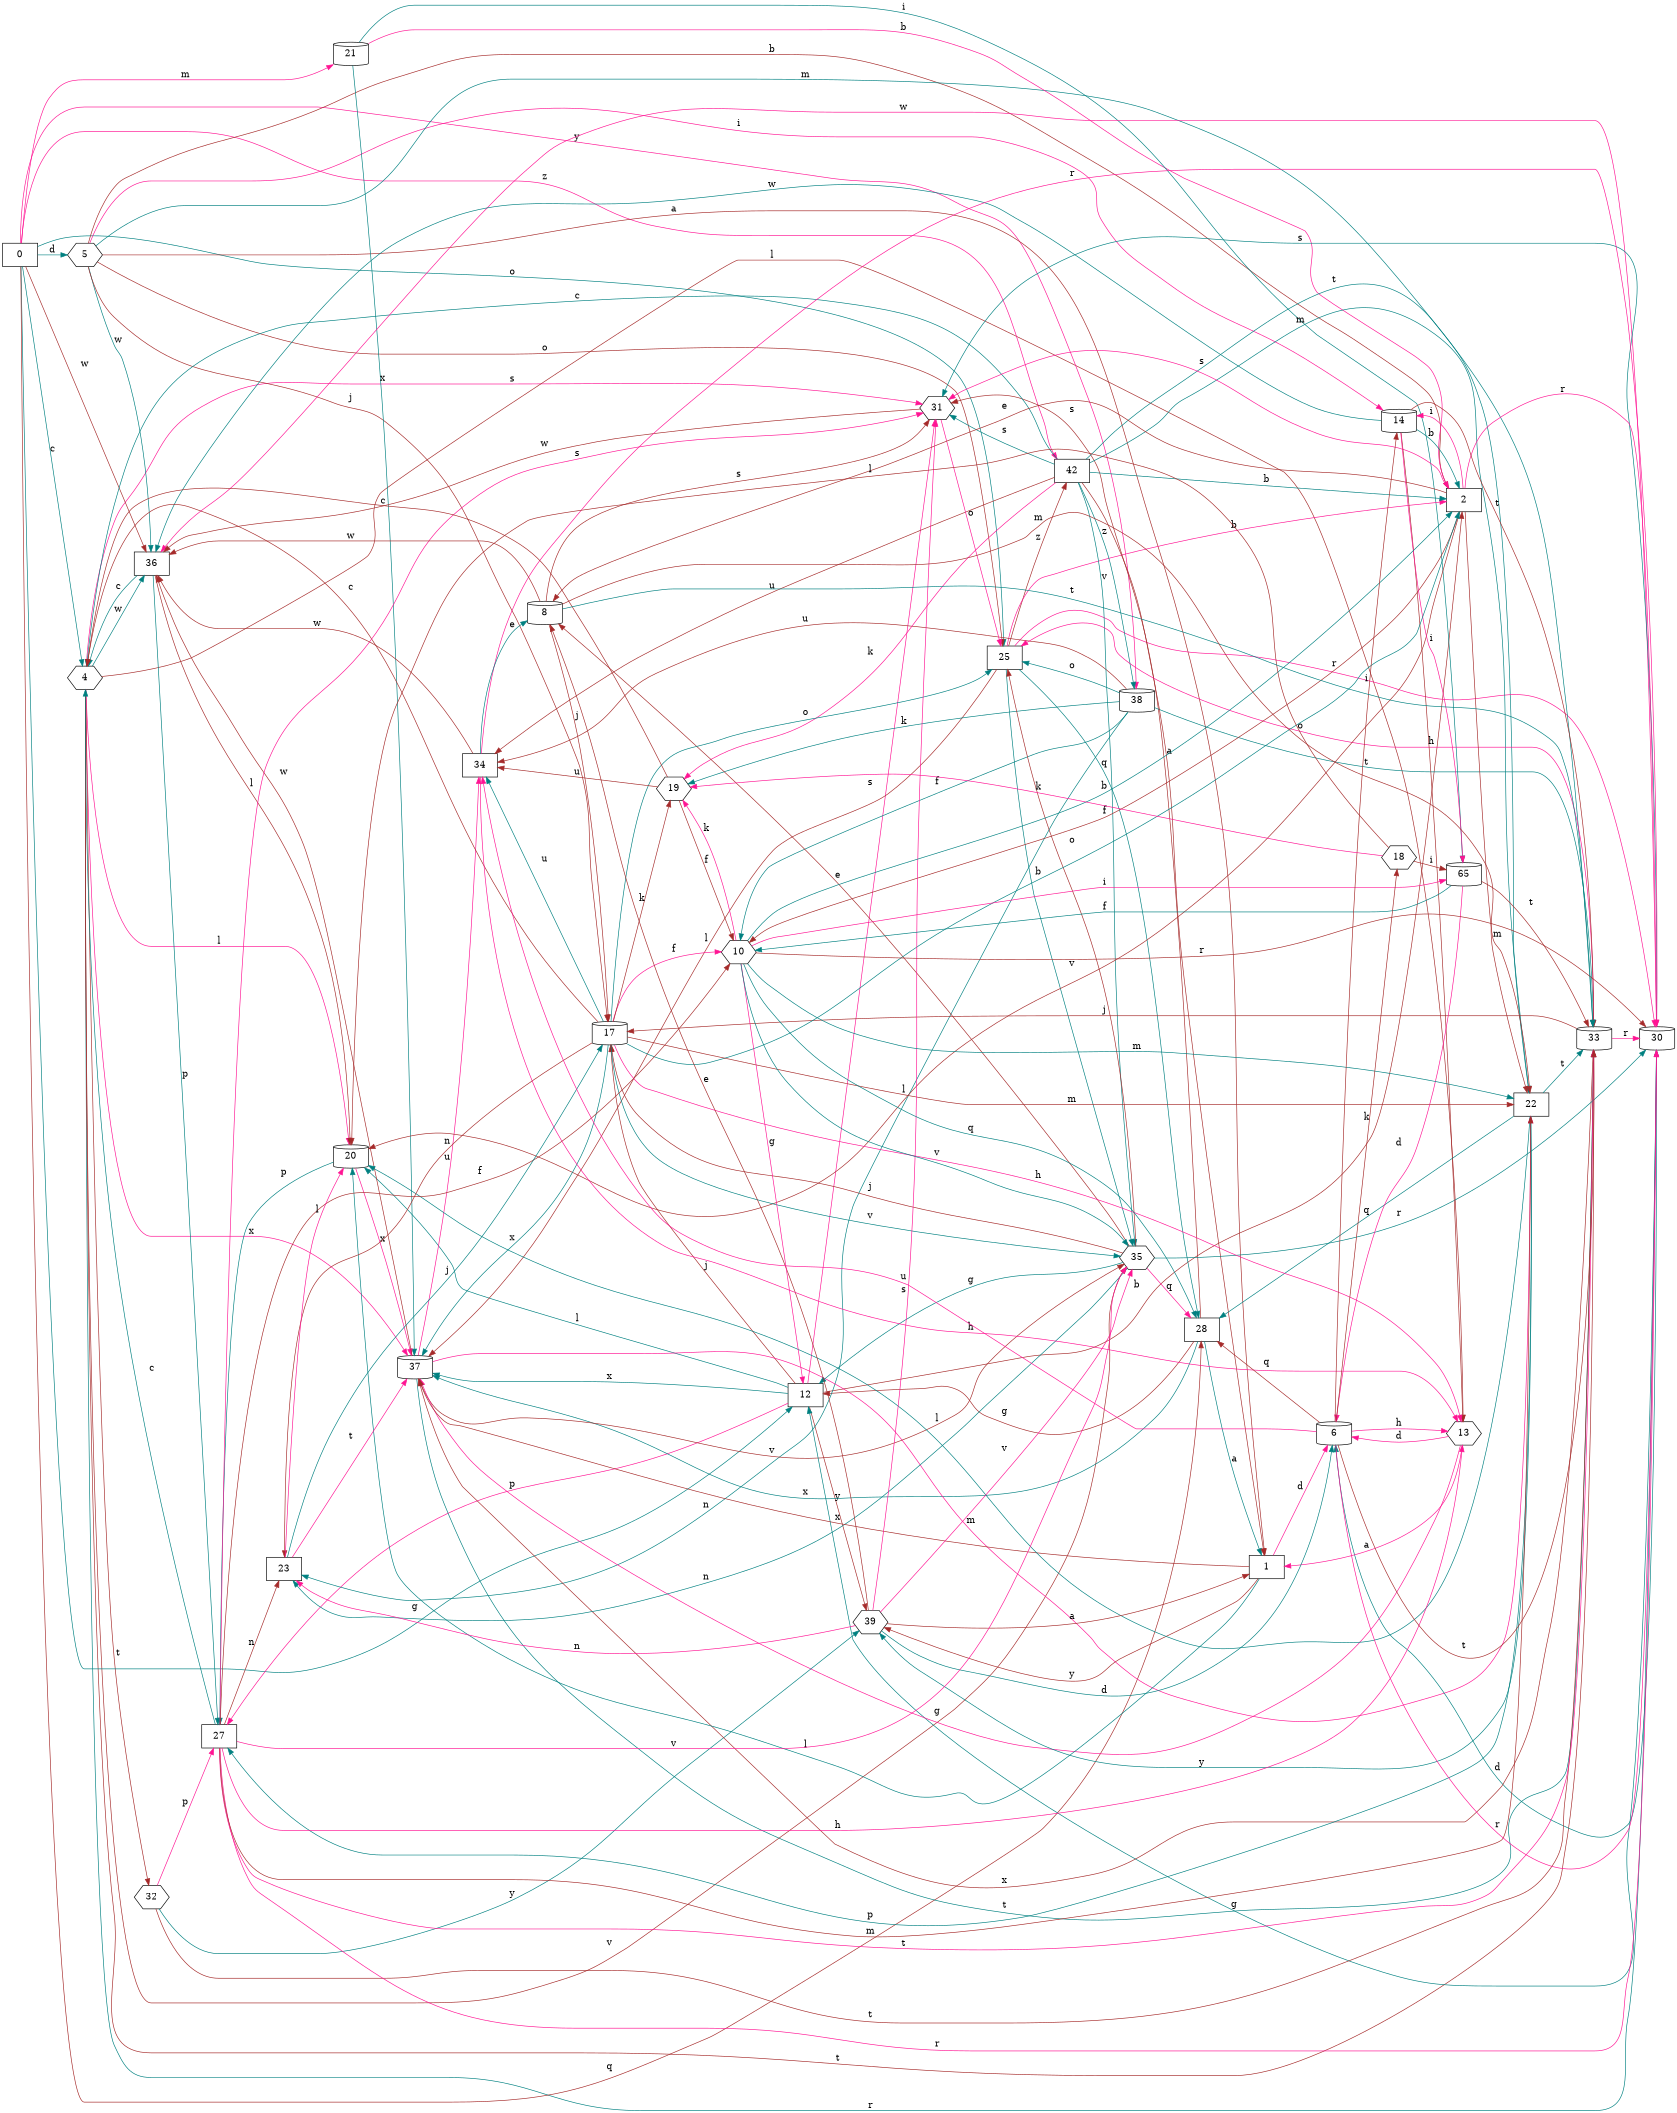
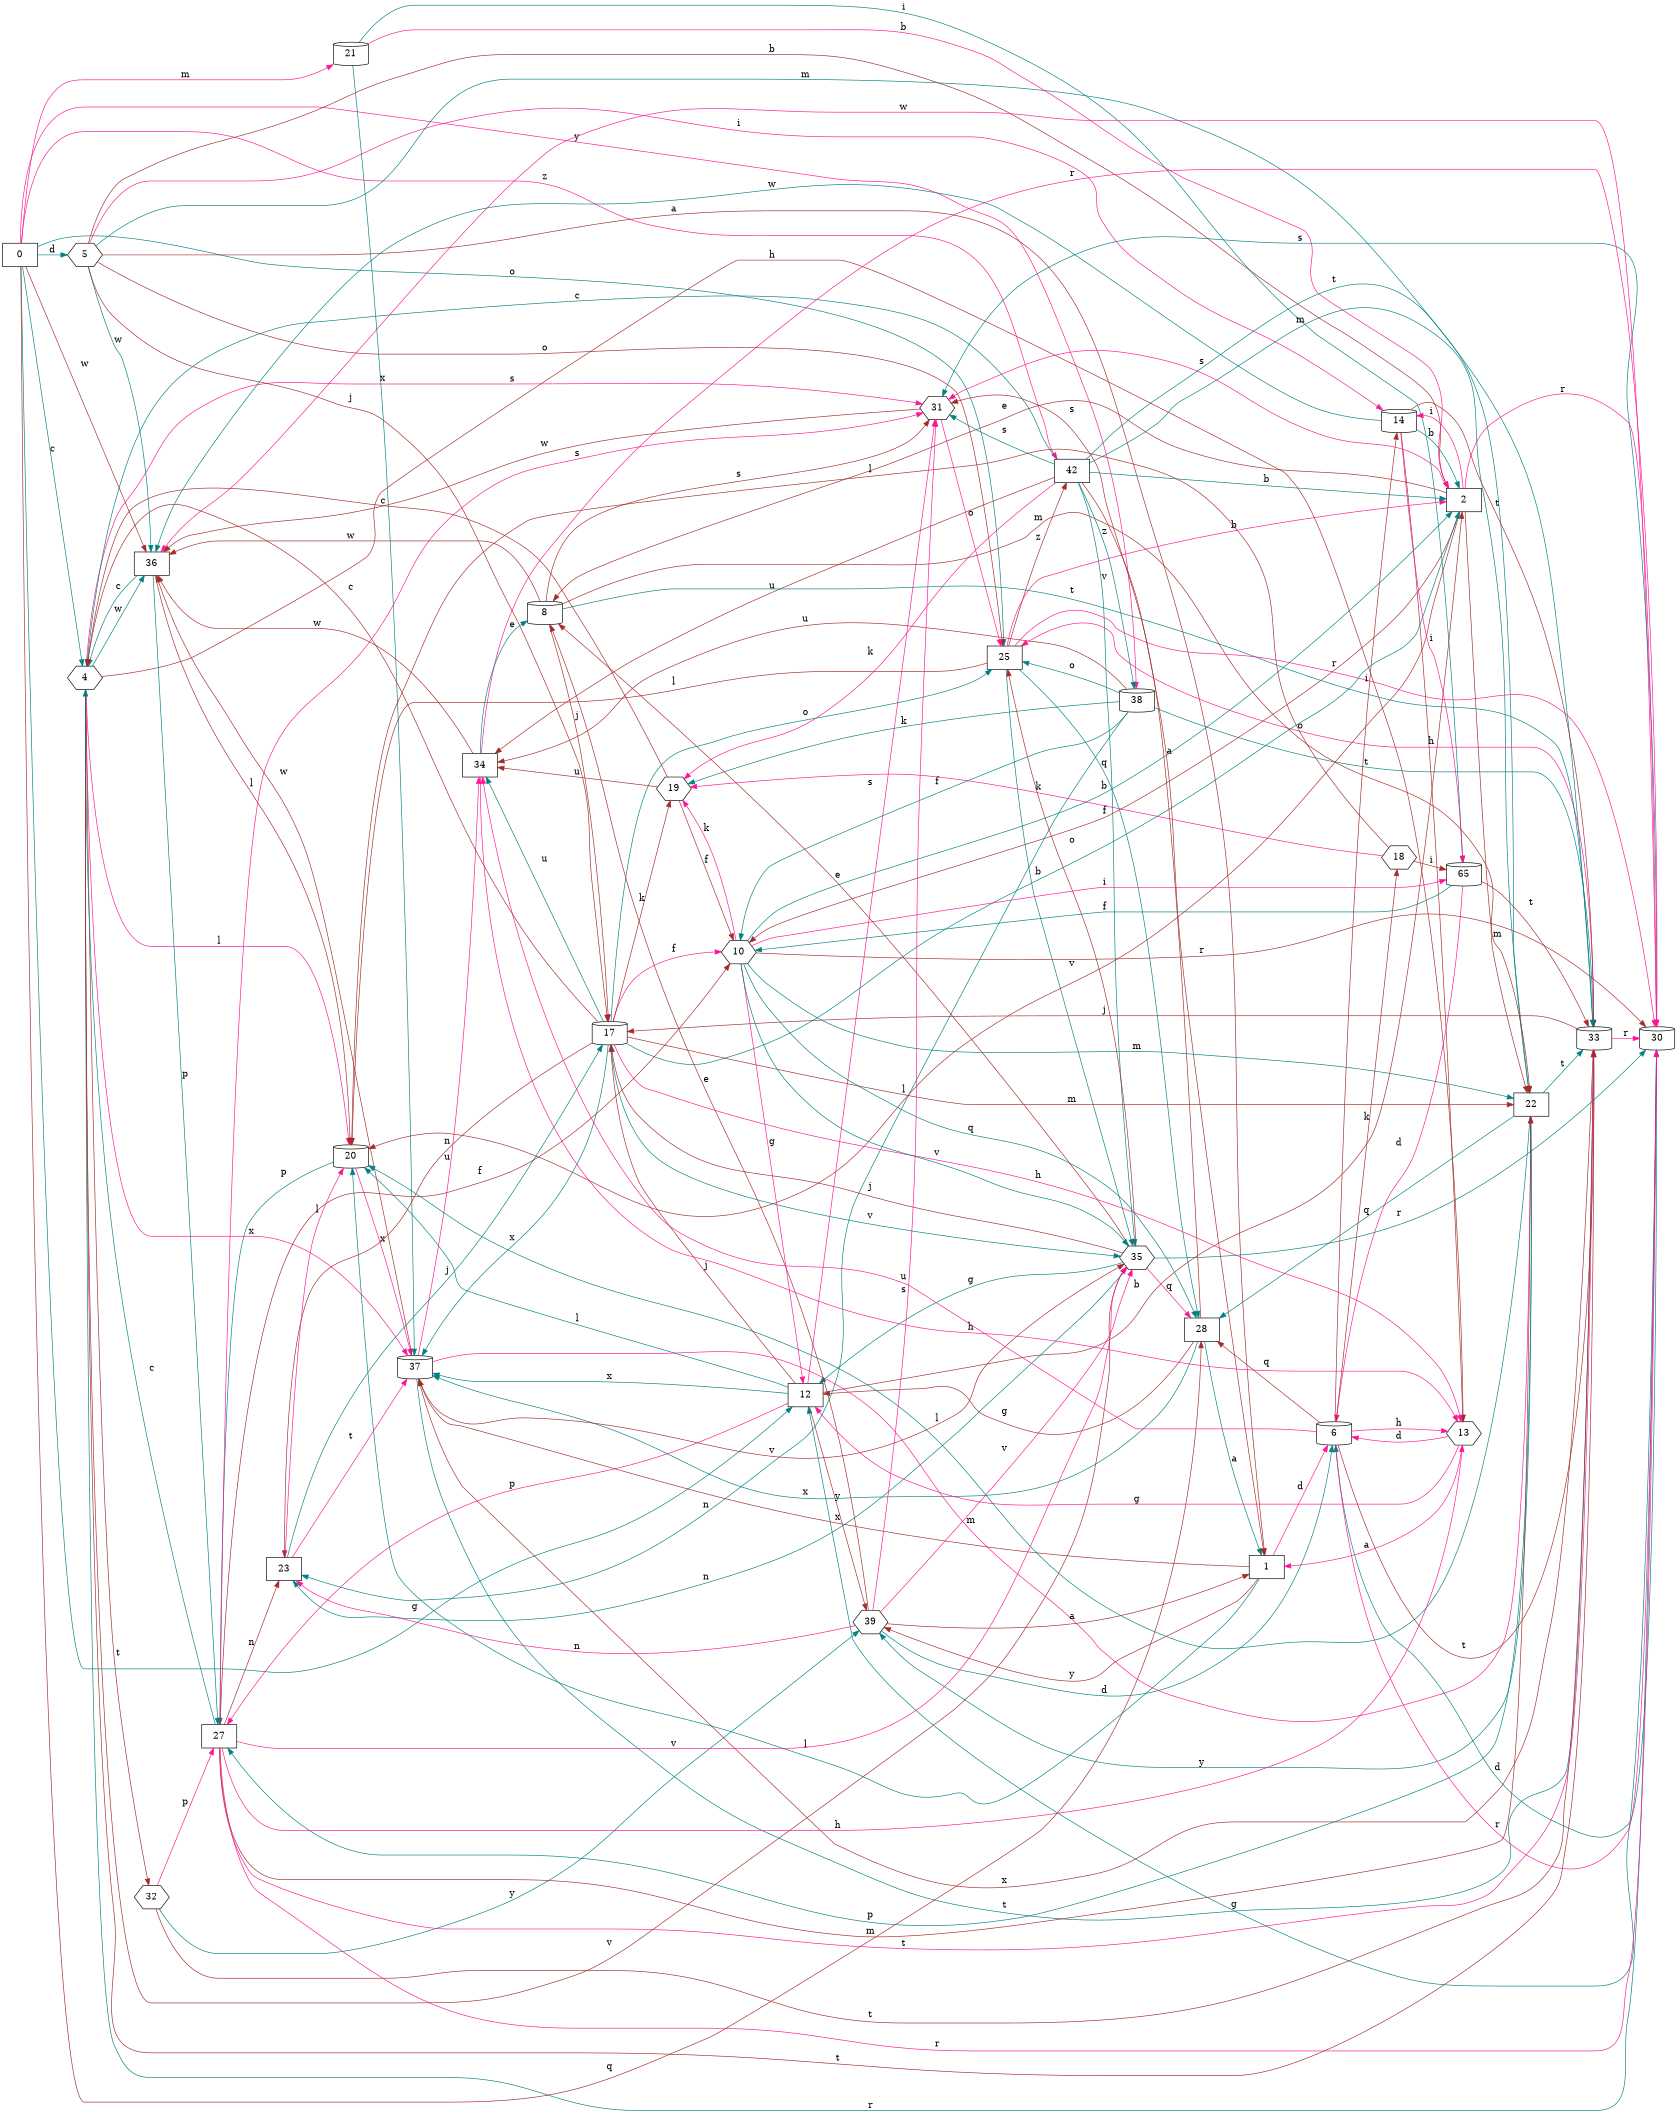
(772, 255) -> (772, 255)
(688, 982) -> (479, 702)
(962, 1730) -> (1140, 1504)
